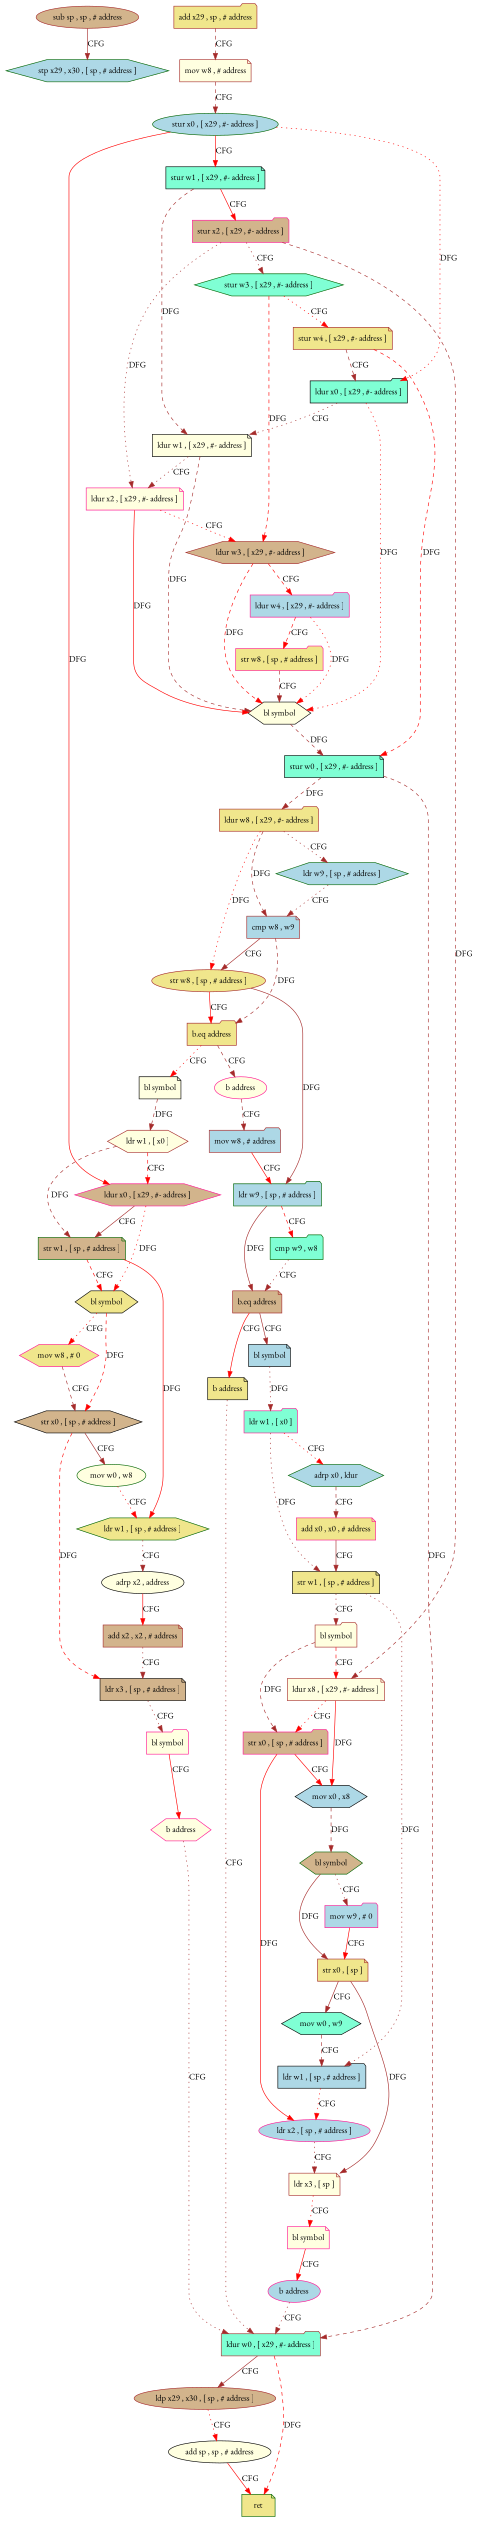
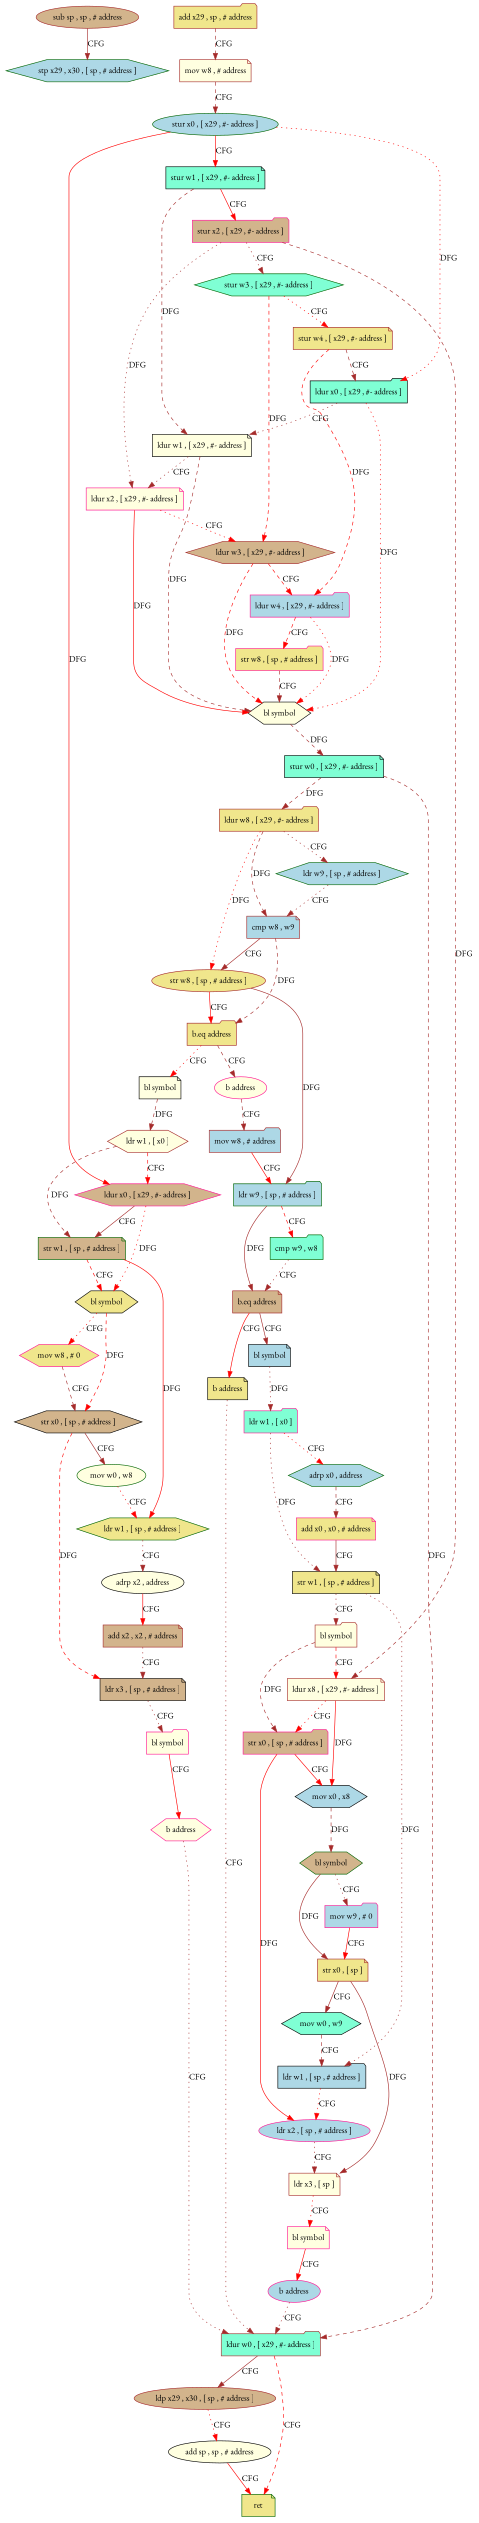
(422, 547) -> (347, 462)
(336, 1475) -> (336, 1475)
(293, 2425) -> (293, 2425)
